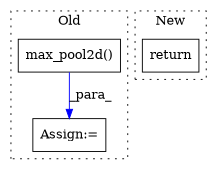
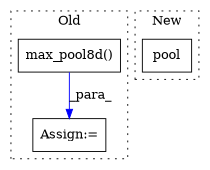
(69, 56) -> (69, 56)
(171, 56) -> (167, 56)
